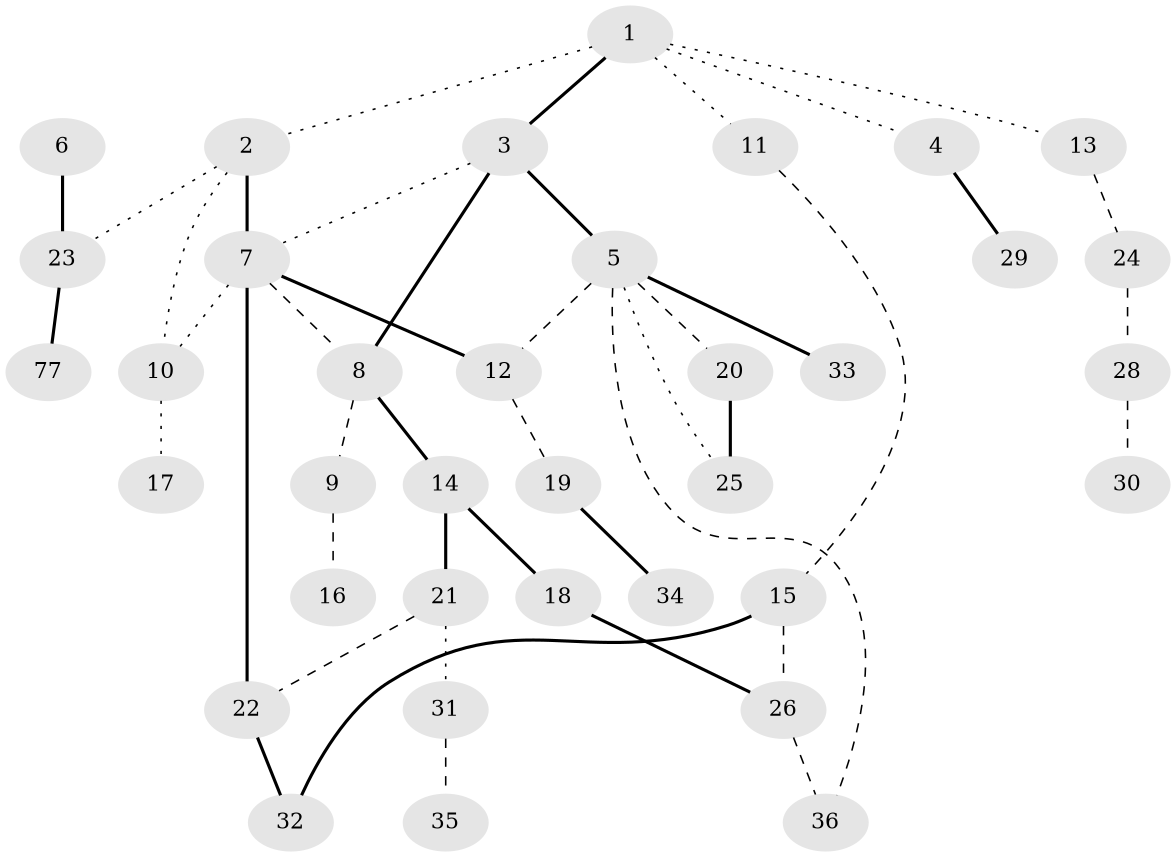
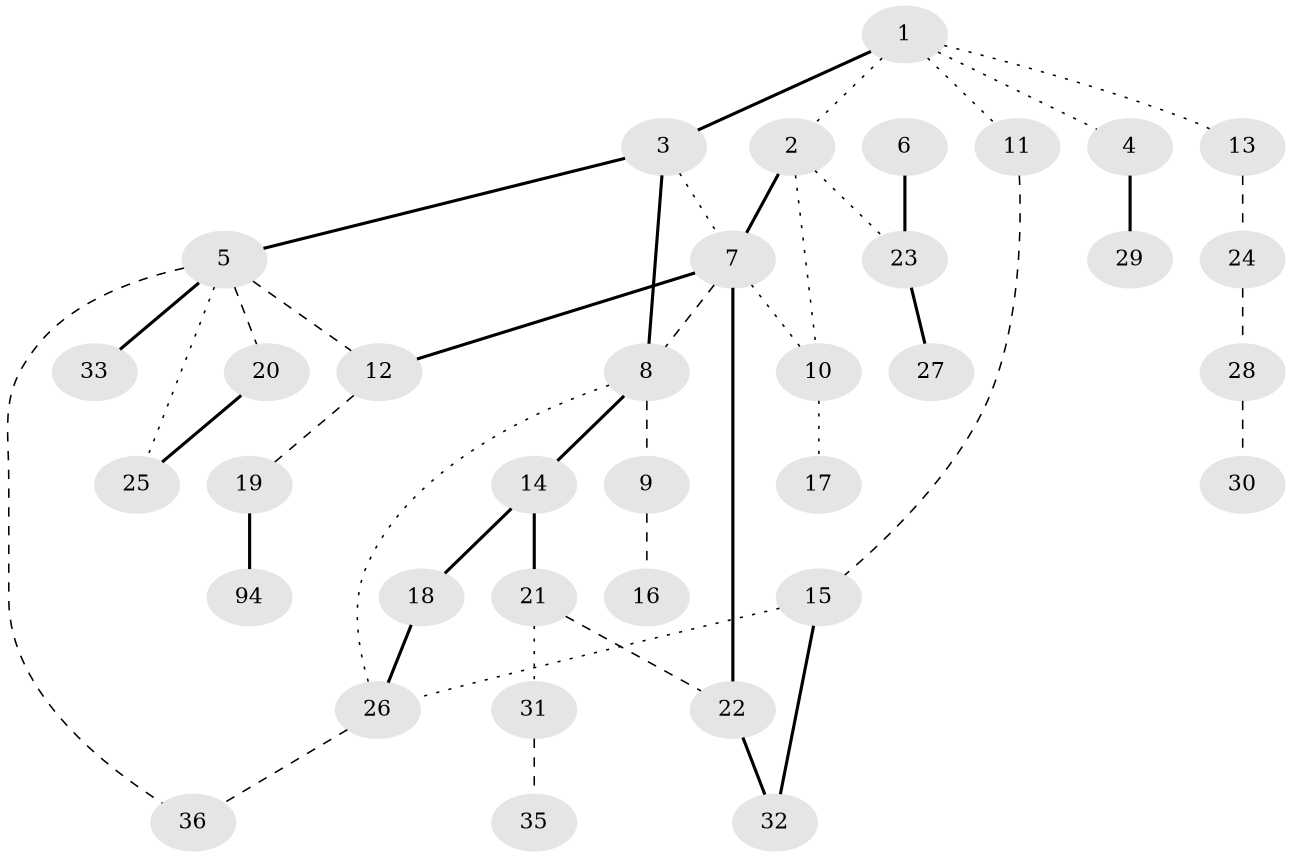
(48, 372) -> (931, 372)
none -> (423, 490)
(671, 597) -> (250, 597)
(784, 654) -> (598, 652)
